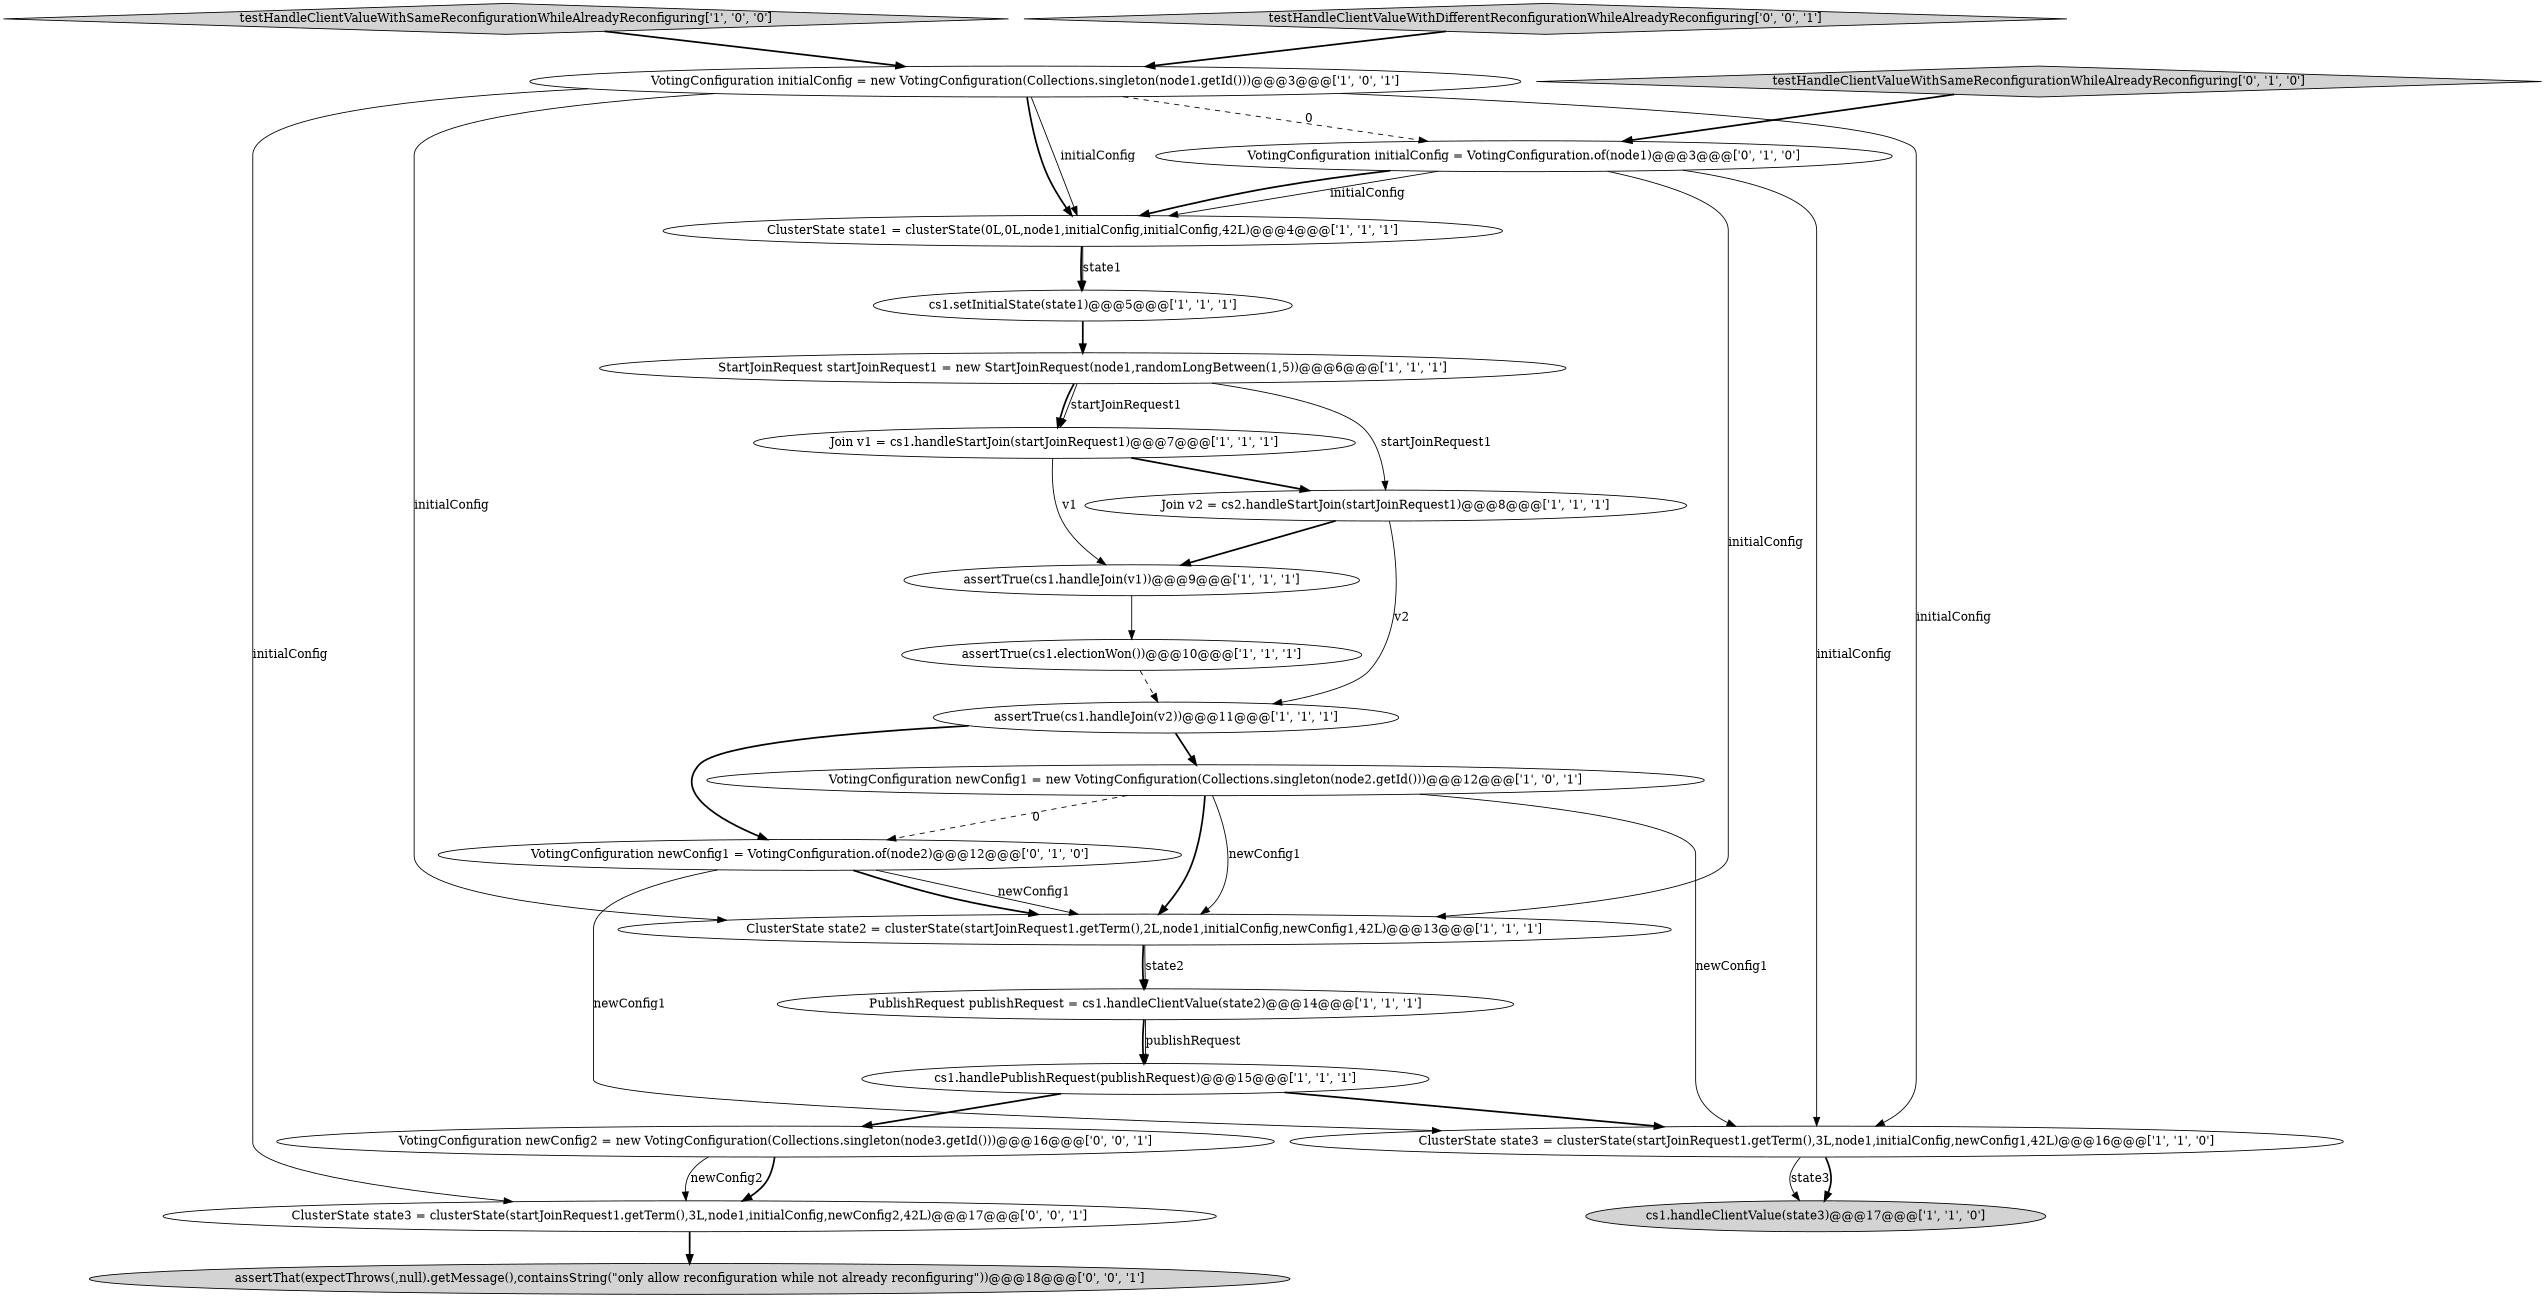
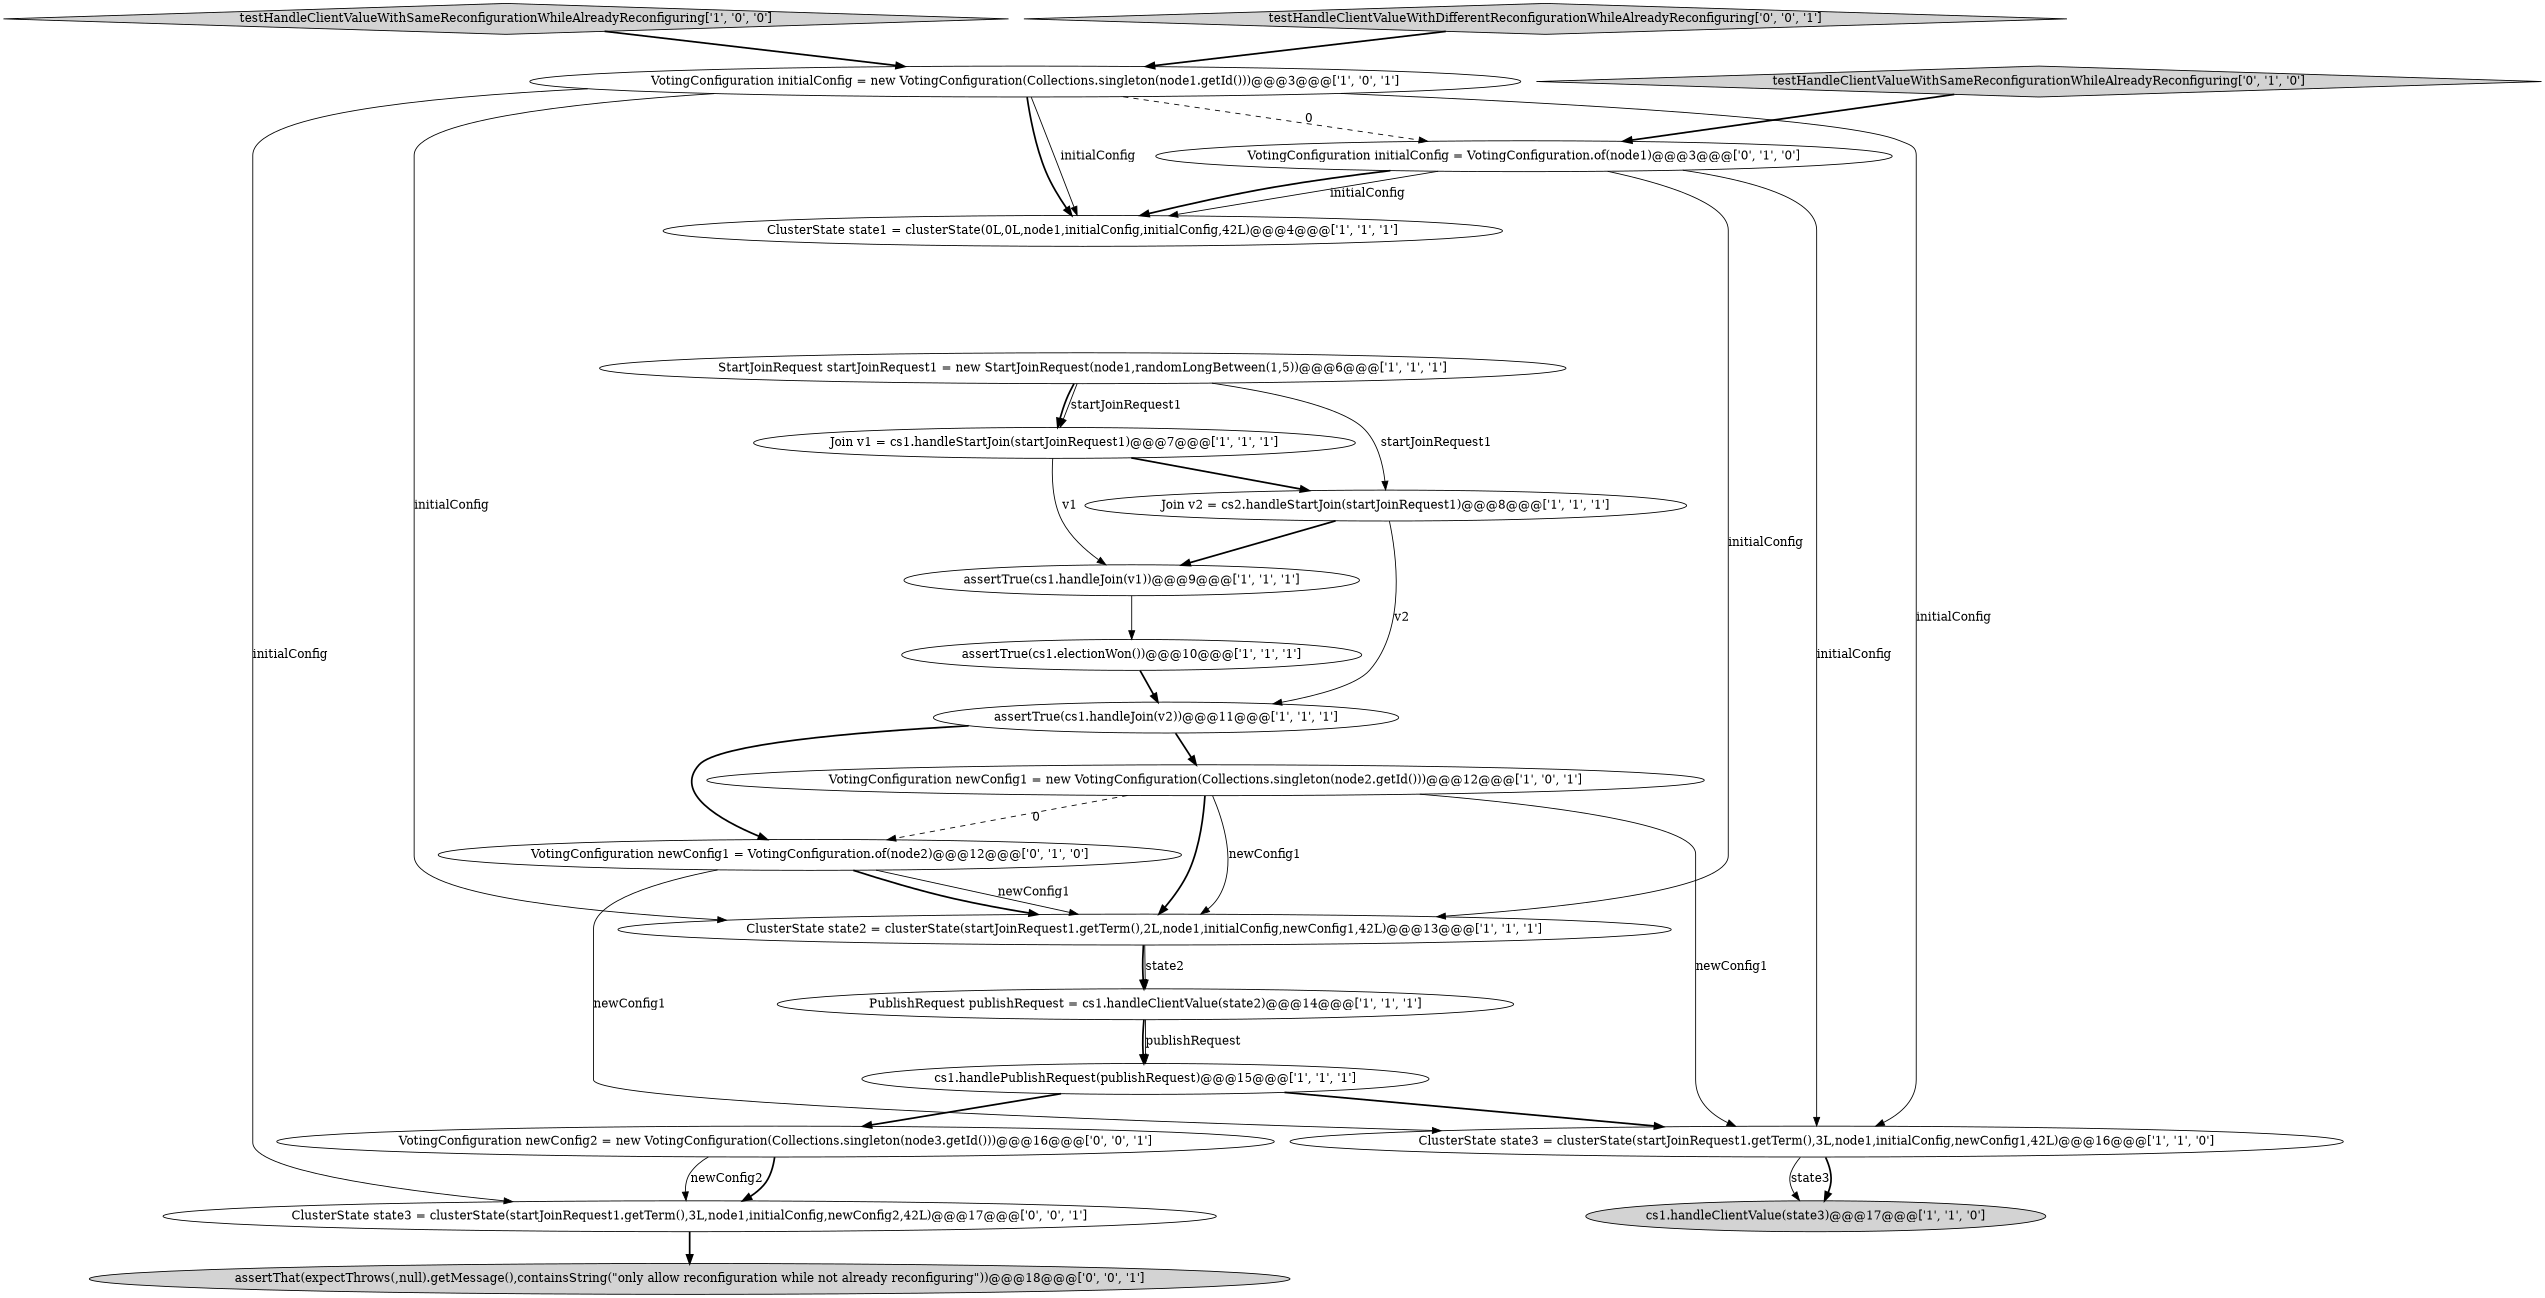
(1083, 306) -> none
(1147, 682) -> (1147, 682)
